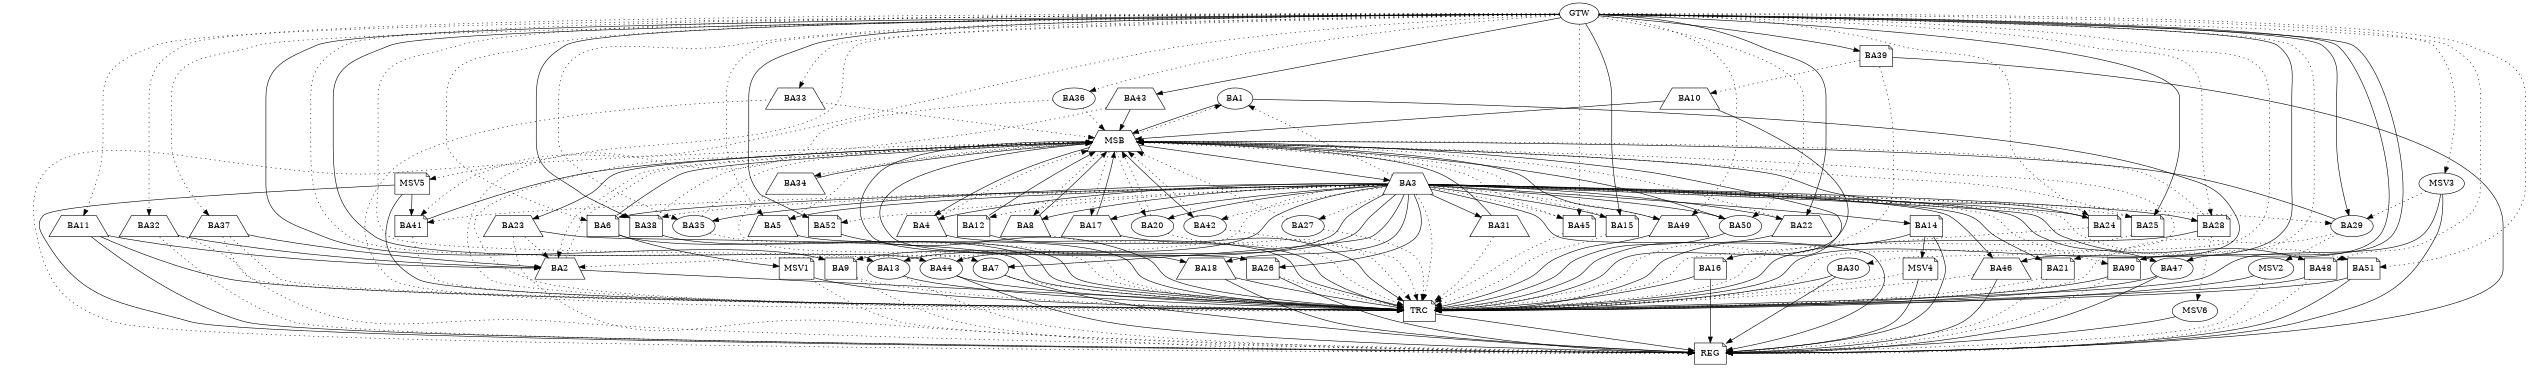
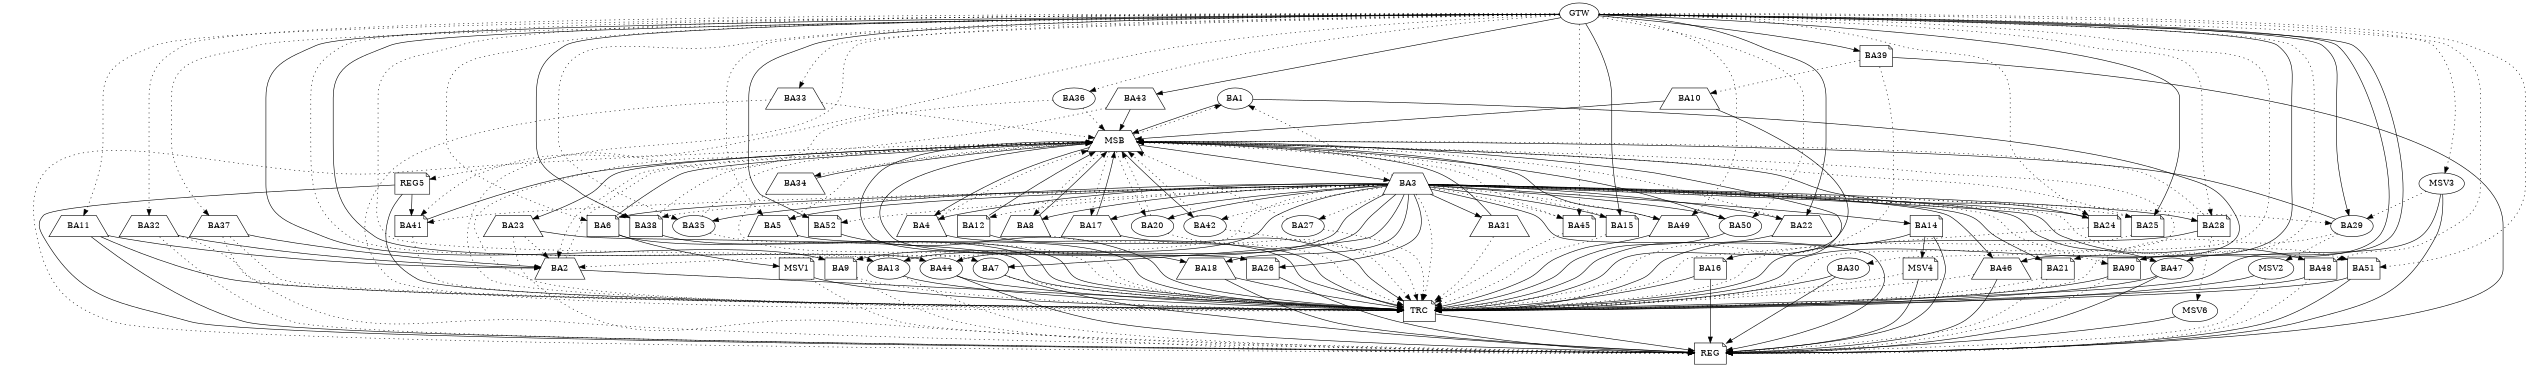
(412, 184) -> (412, 184)
(1317, 288) -> none
